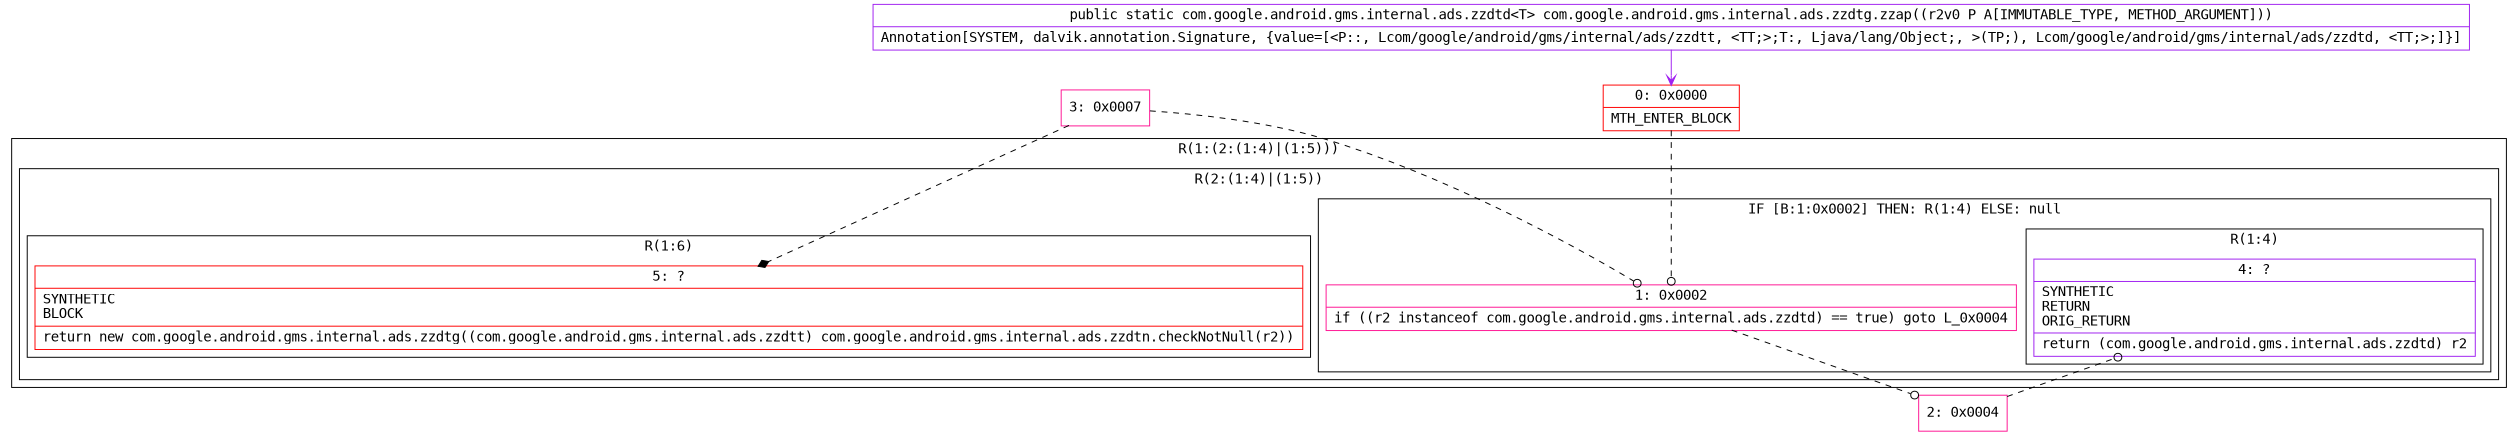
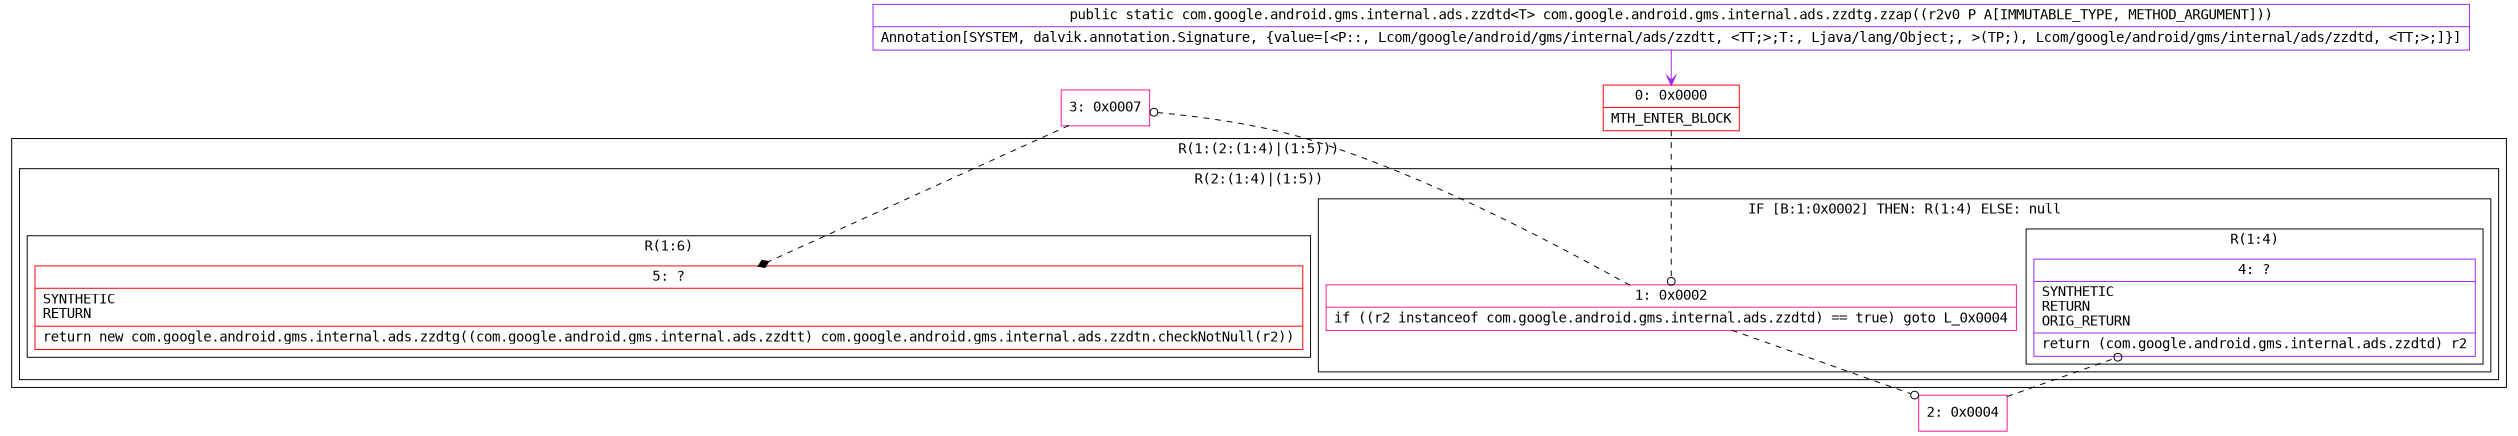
(1390, 162) -> (1414, 178)
(63, 314) -> (67, 314)
